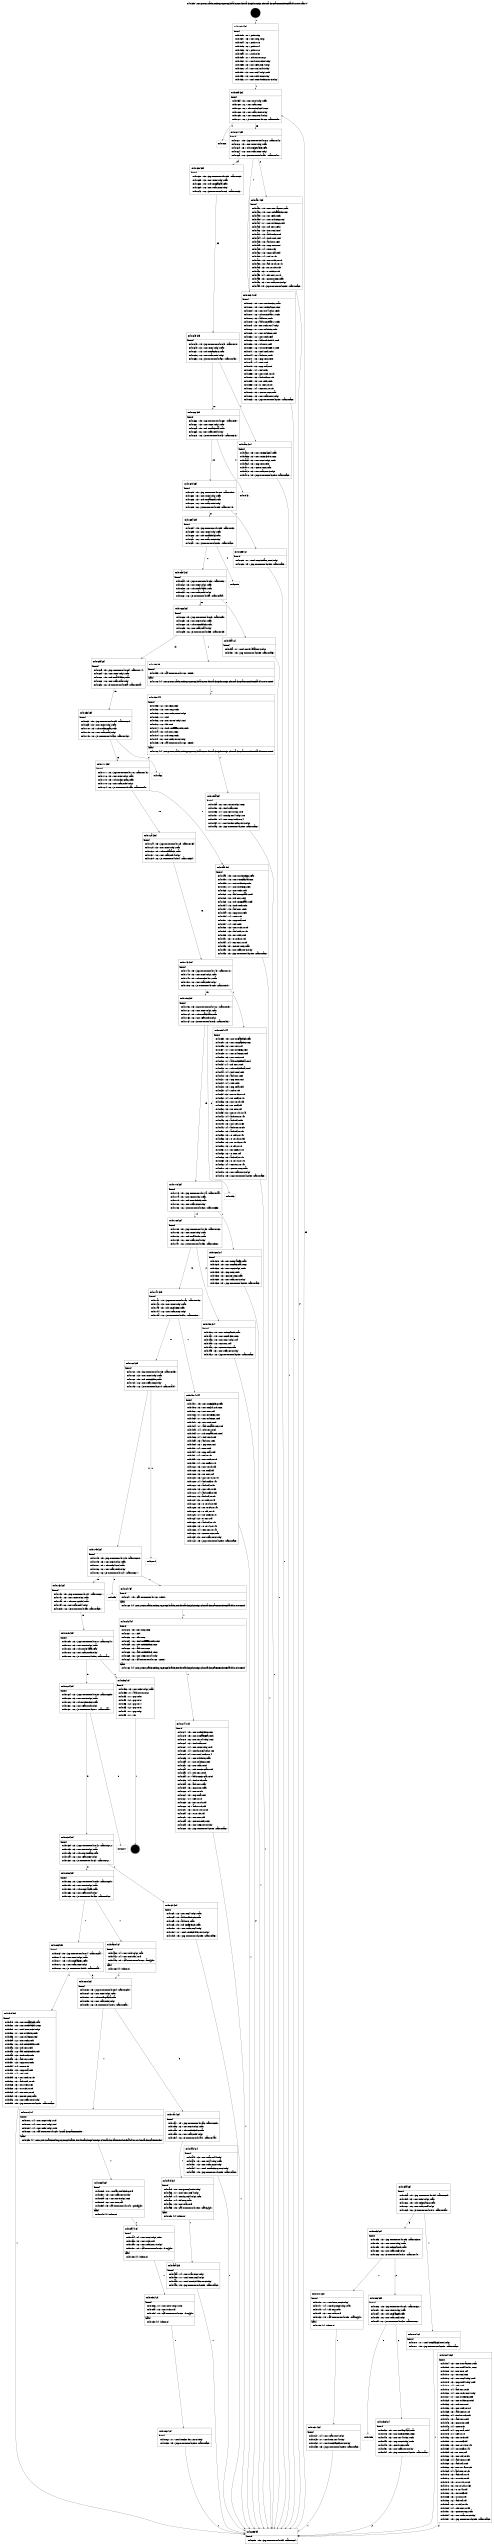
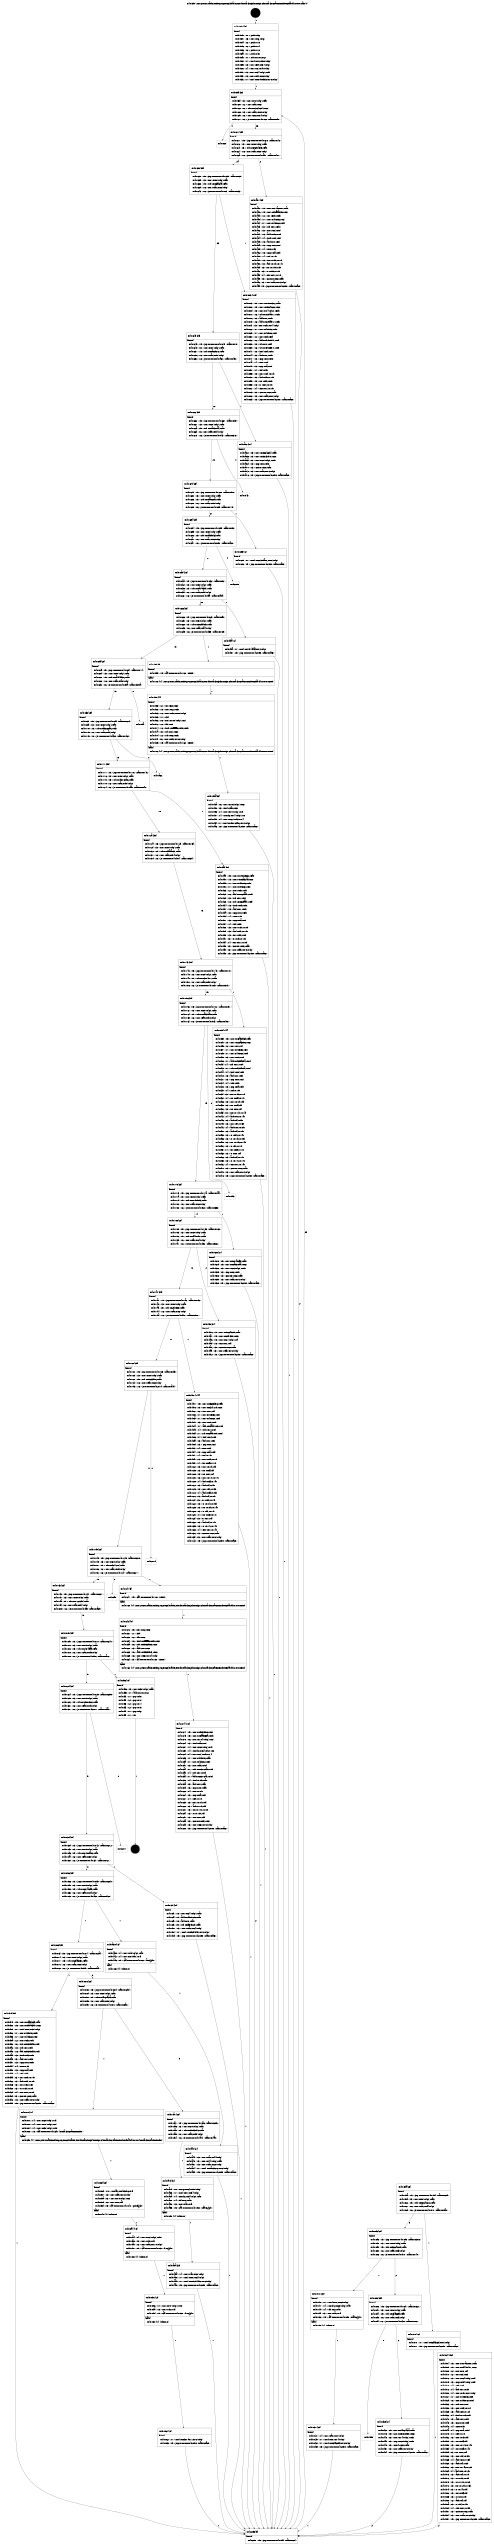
(248, 225) -> (231, 243)
none -> (140, 725)
(118, 1975) -> (204, 2051)
